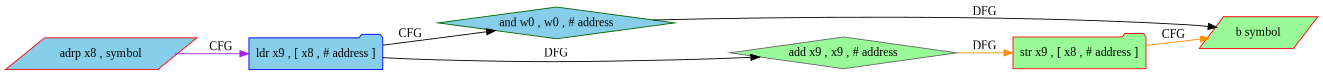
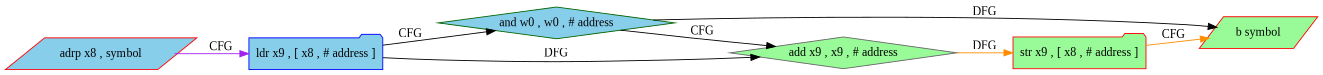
none -> (694, 38)
